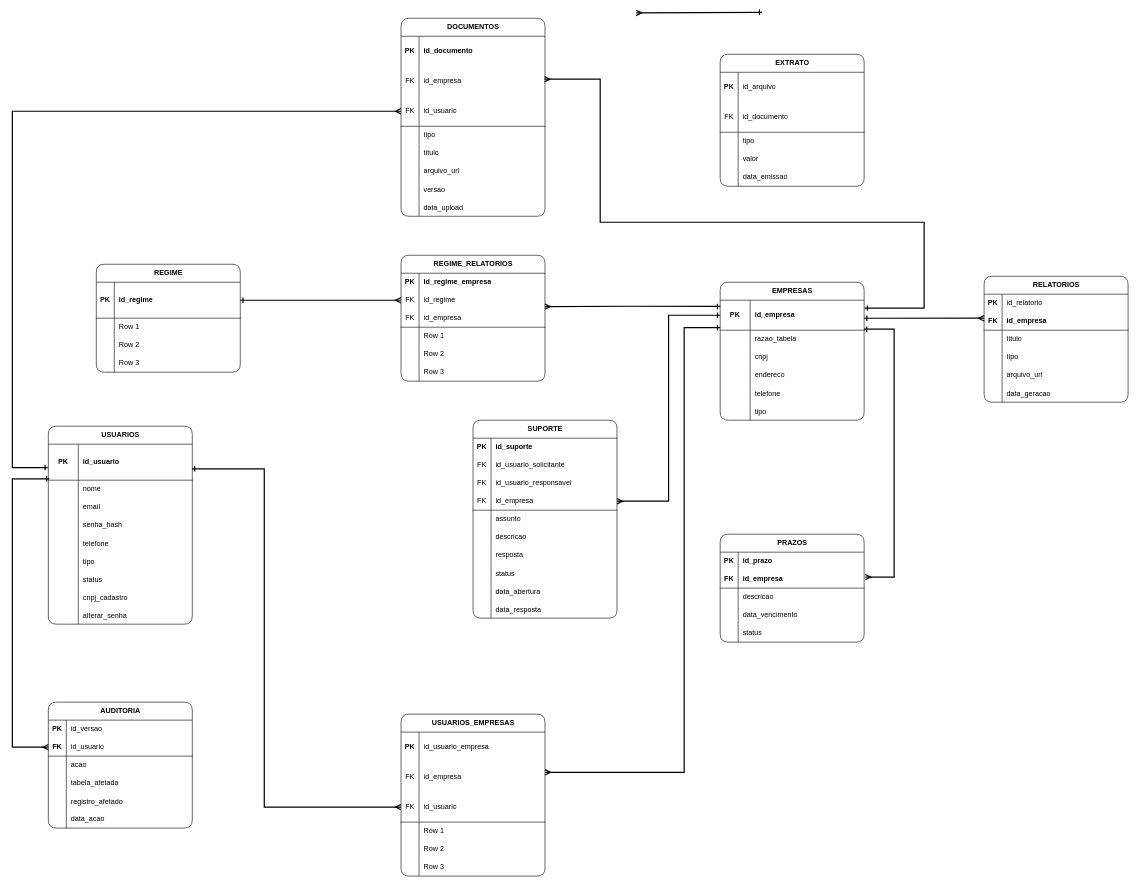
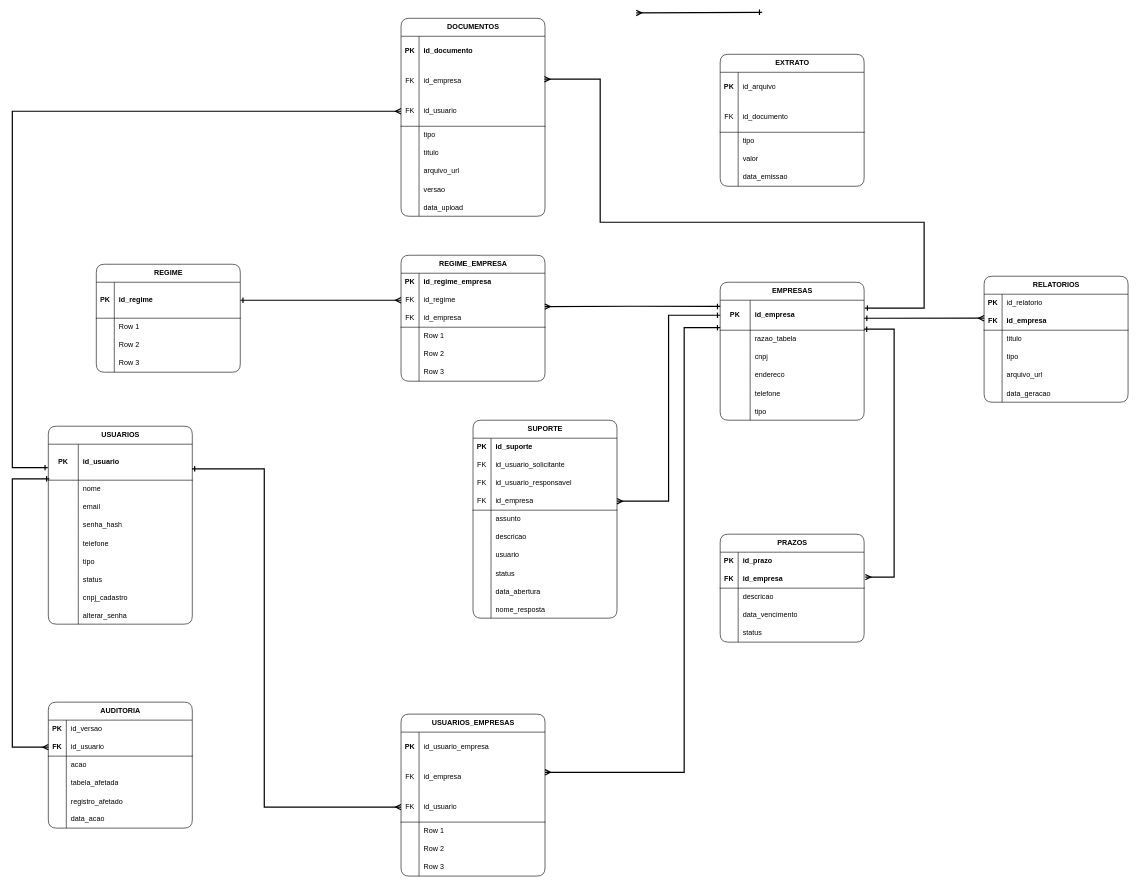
(473, 264) -> (473, 264)
(512, 555) -> (509, 555)
(522, 610) -> (522, 610)
